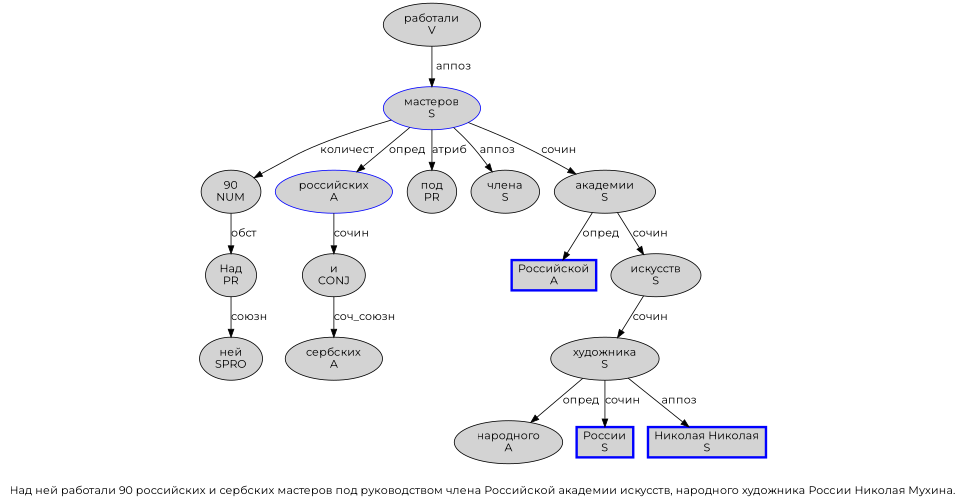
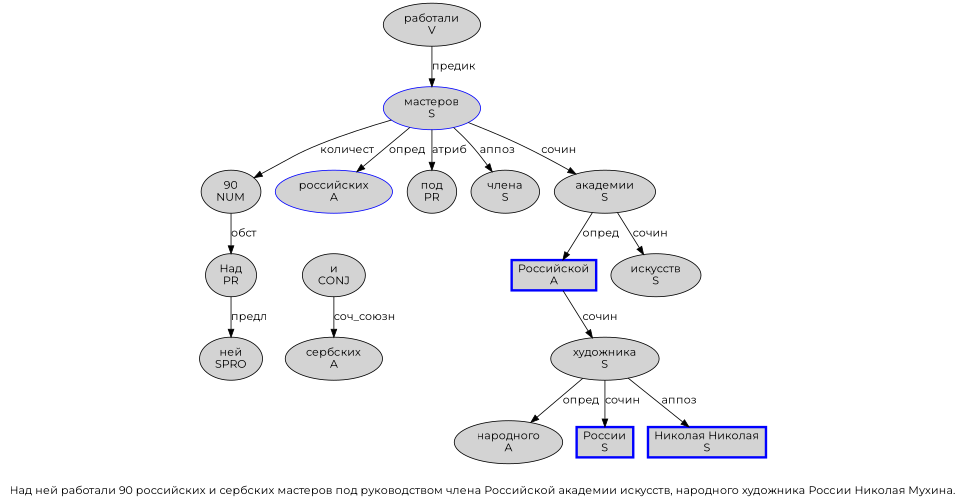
(454, 66) -> (454, 66)
(334, 229) -> none
(633, 313) -> (576, 311)
(249, 317) -> (249, 317)
